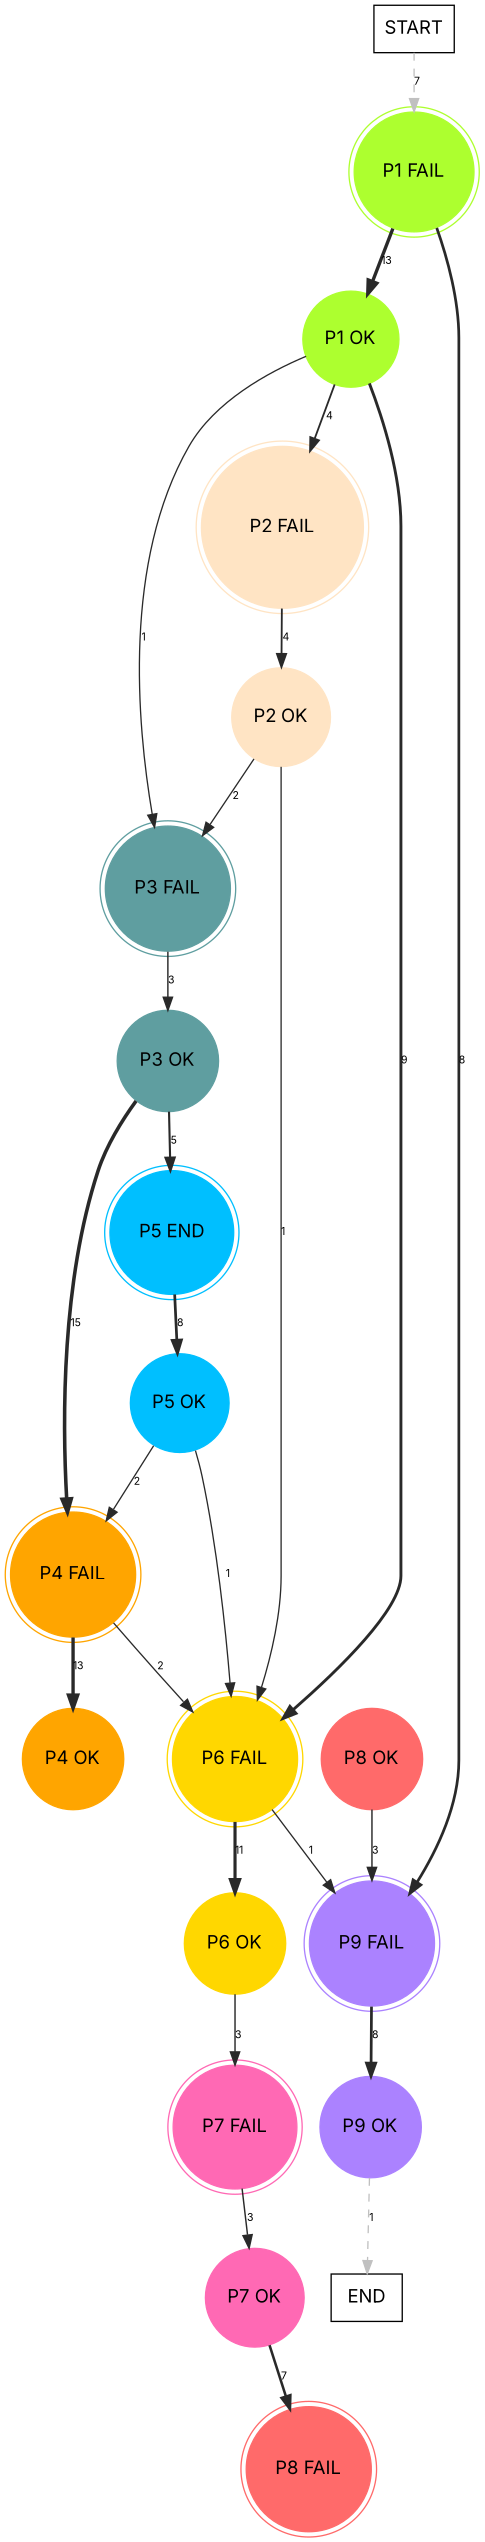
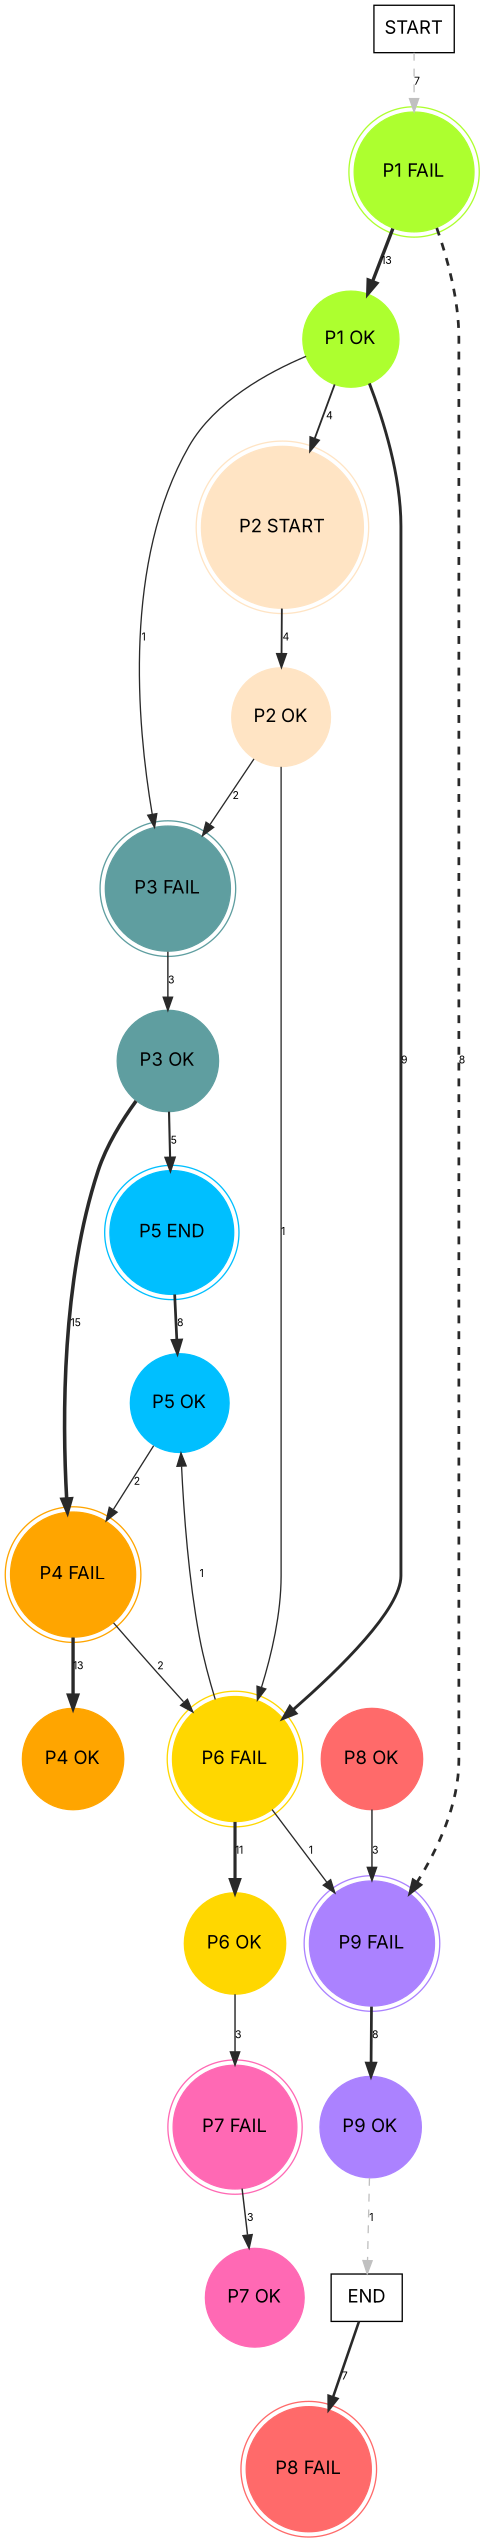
(282, 527) -> (282, 527)
(459, 1058) -> (459, 1058)
(217, 1566) -> (191, 1584)
(278, 2371) -> (346, 2359)
